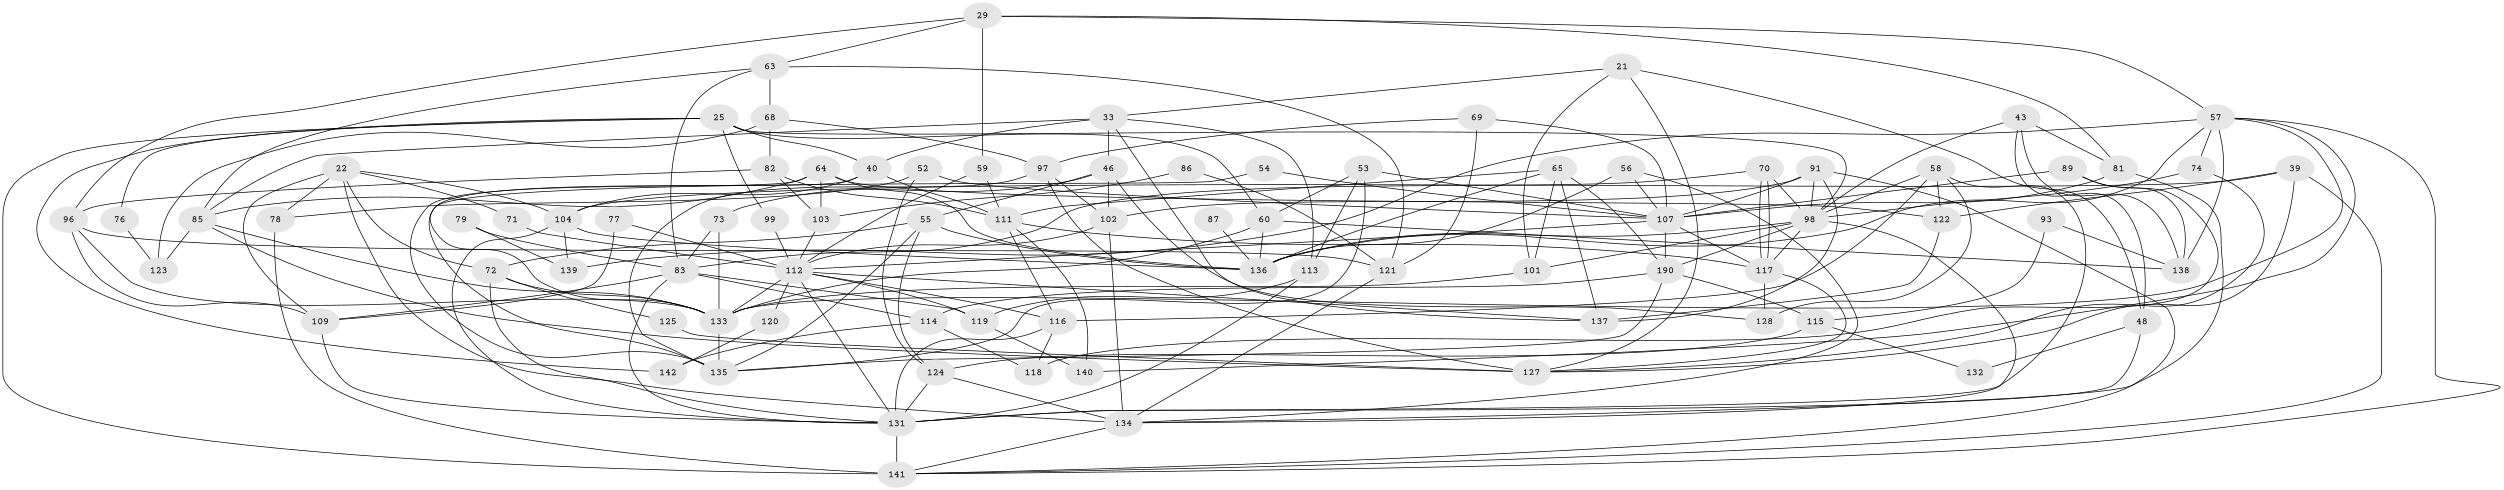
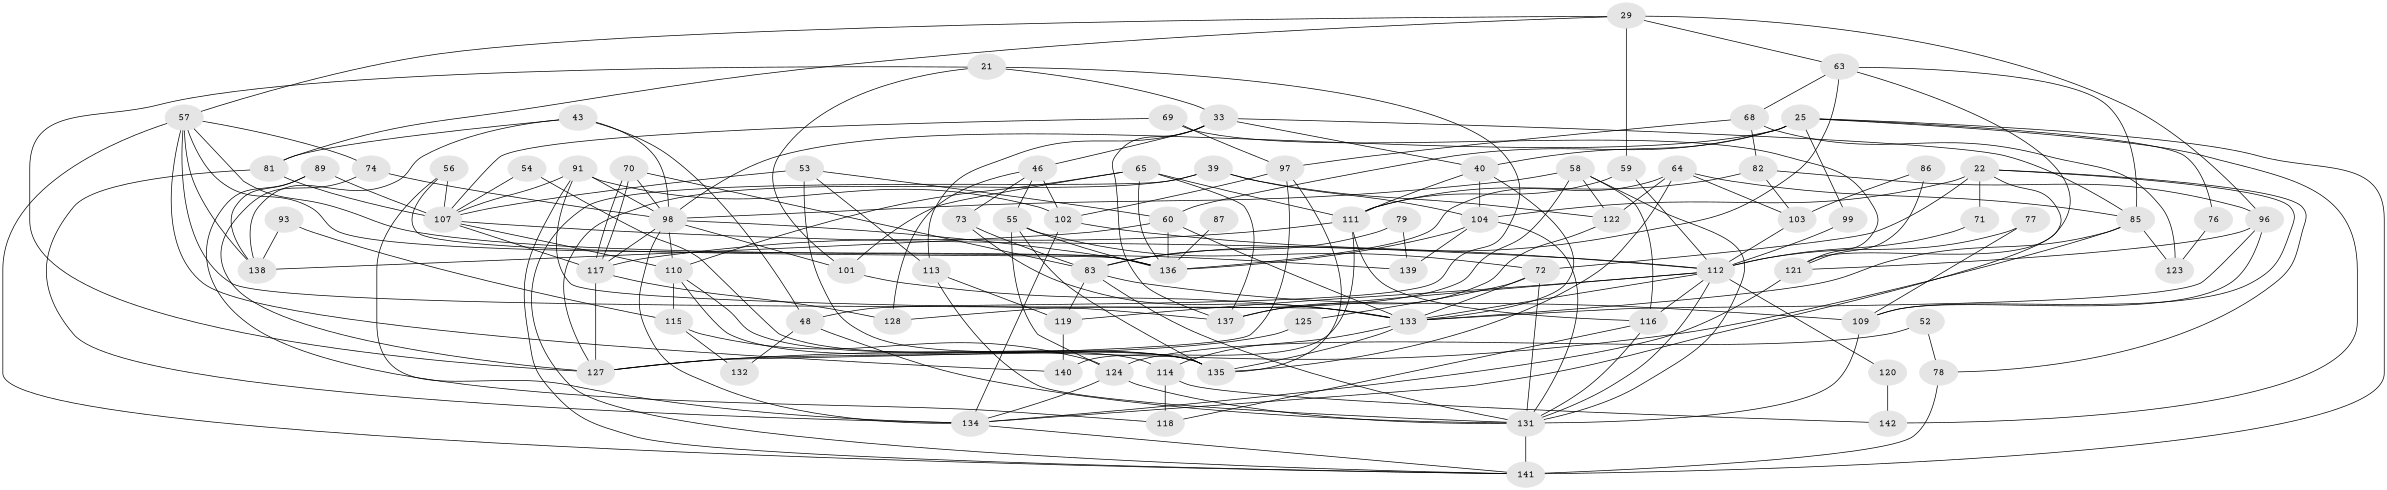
(1398, 208) -> none
(1665, 271) -> (674, 271)
(778, 291) -> (1332, 338)
